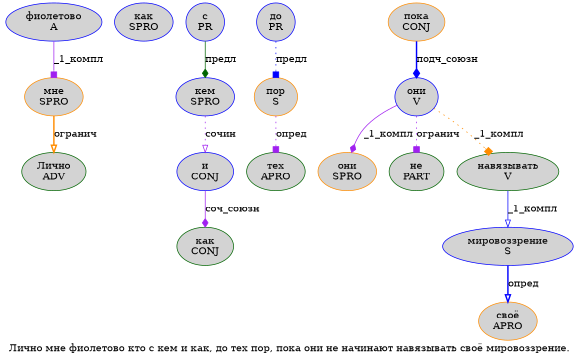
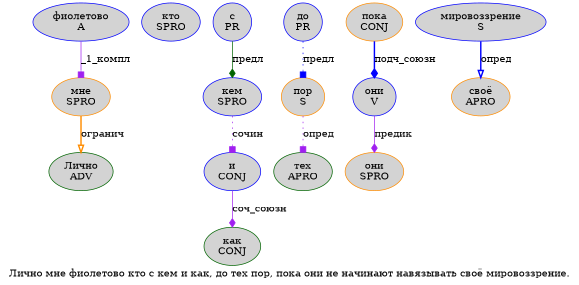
(144, 22) -> (171, 22)
(205, 131) -> (232, 131)
(389, 134) -> (393, 134)
(417, 172) -> none
(508, 172) -> none
